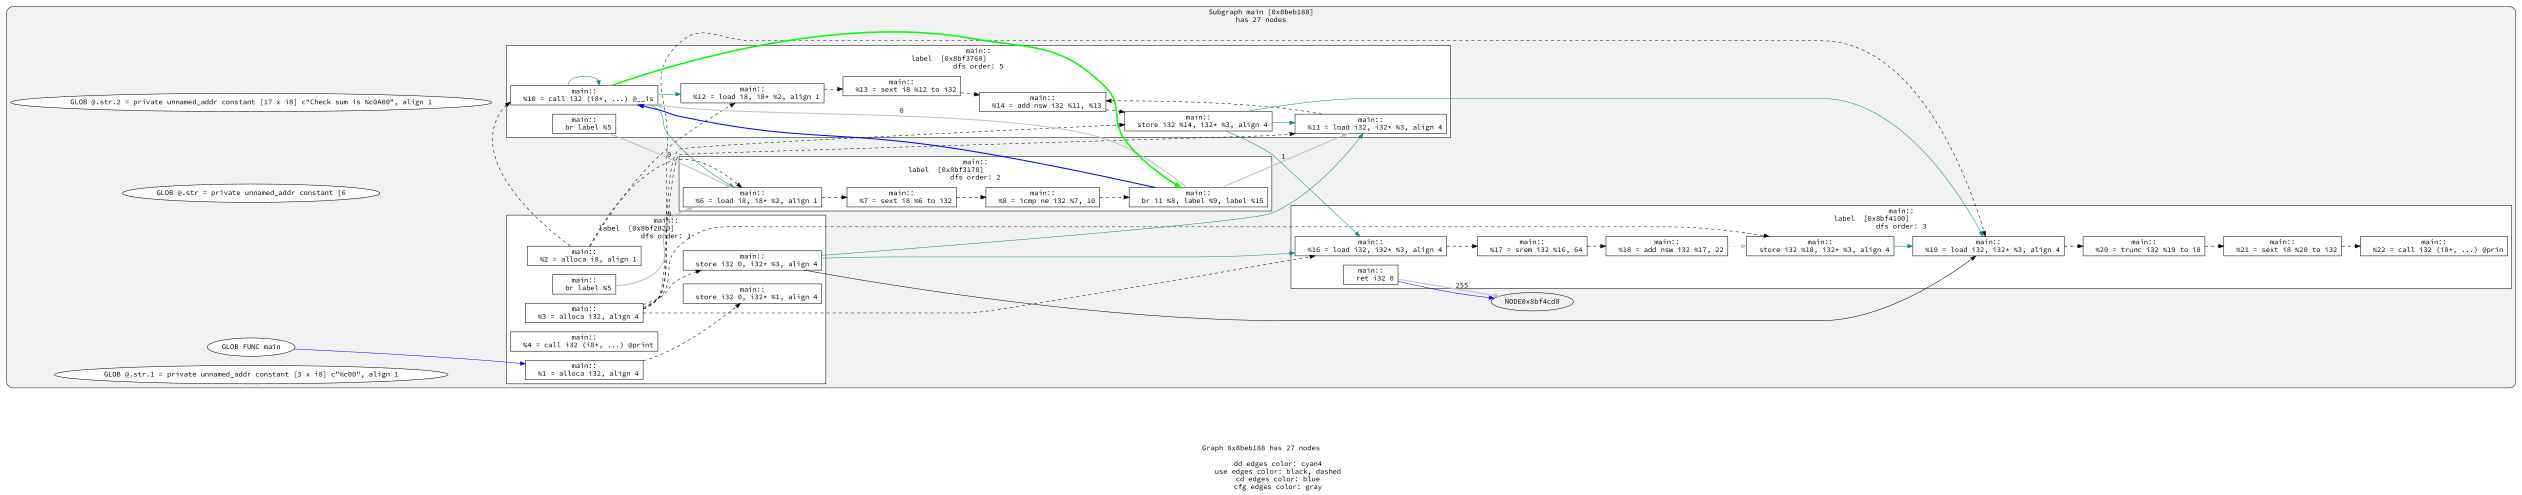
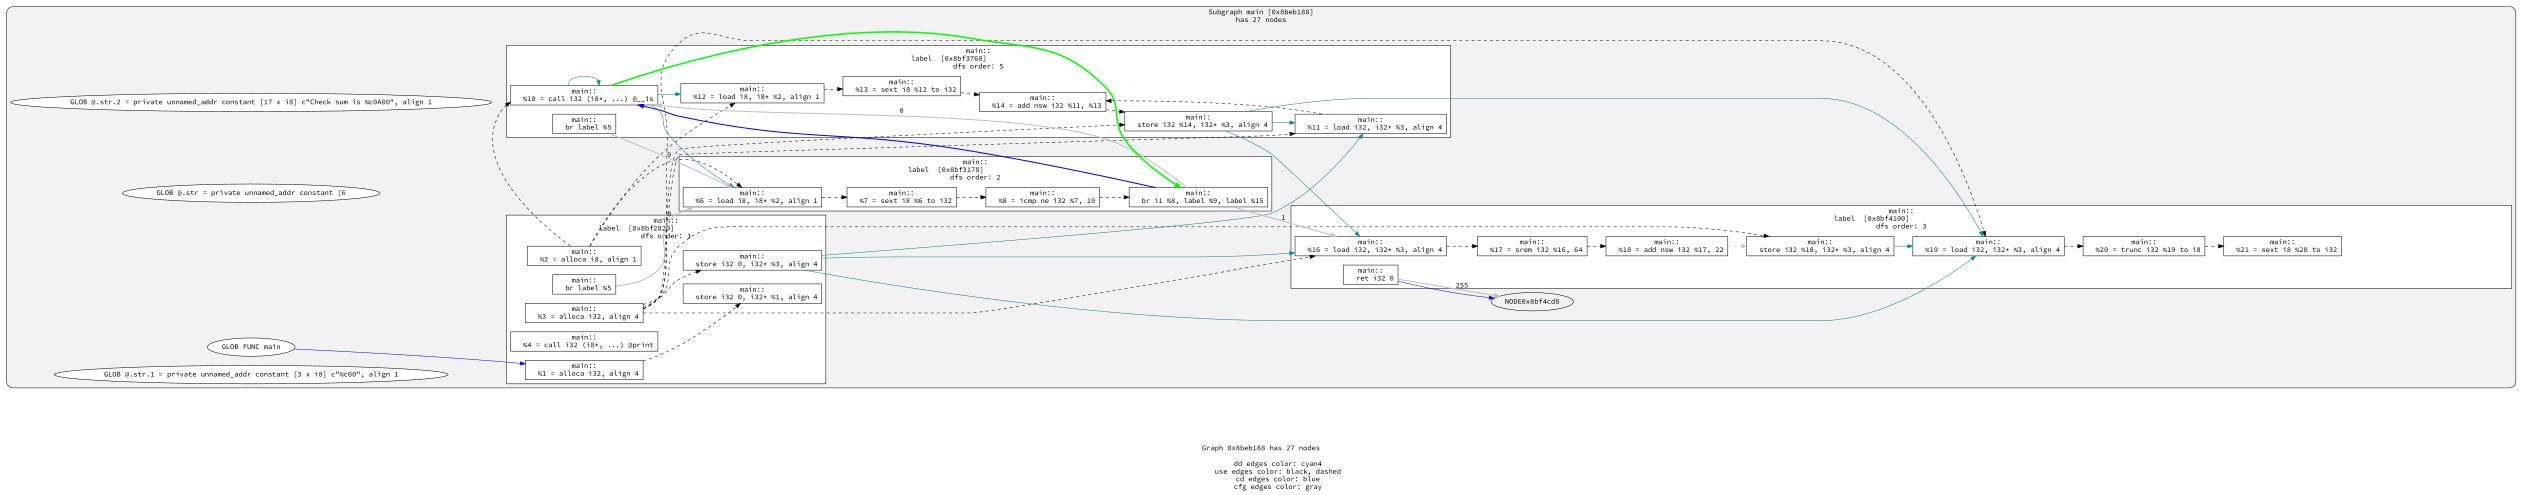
(1285, 160) -> (1282, 221)
(2434, 246) -> none
(1394, 321) -> (1394, 321)
